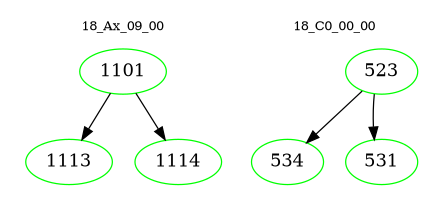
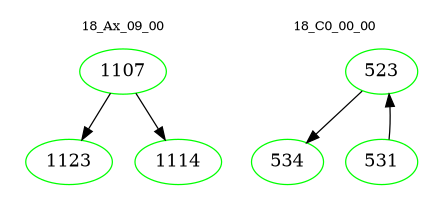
(123, 72) -> (123, 72)
(373, 110) -> (390, 123)
(69, 162) -> (69, 162)
